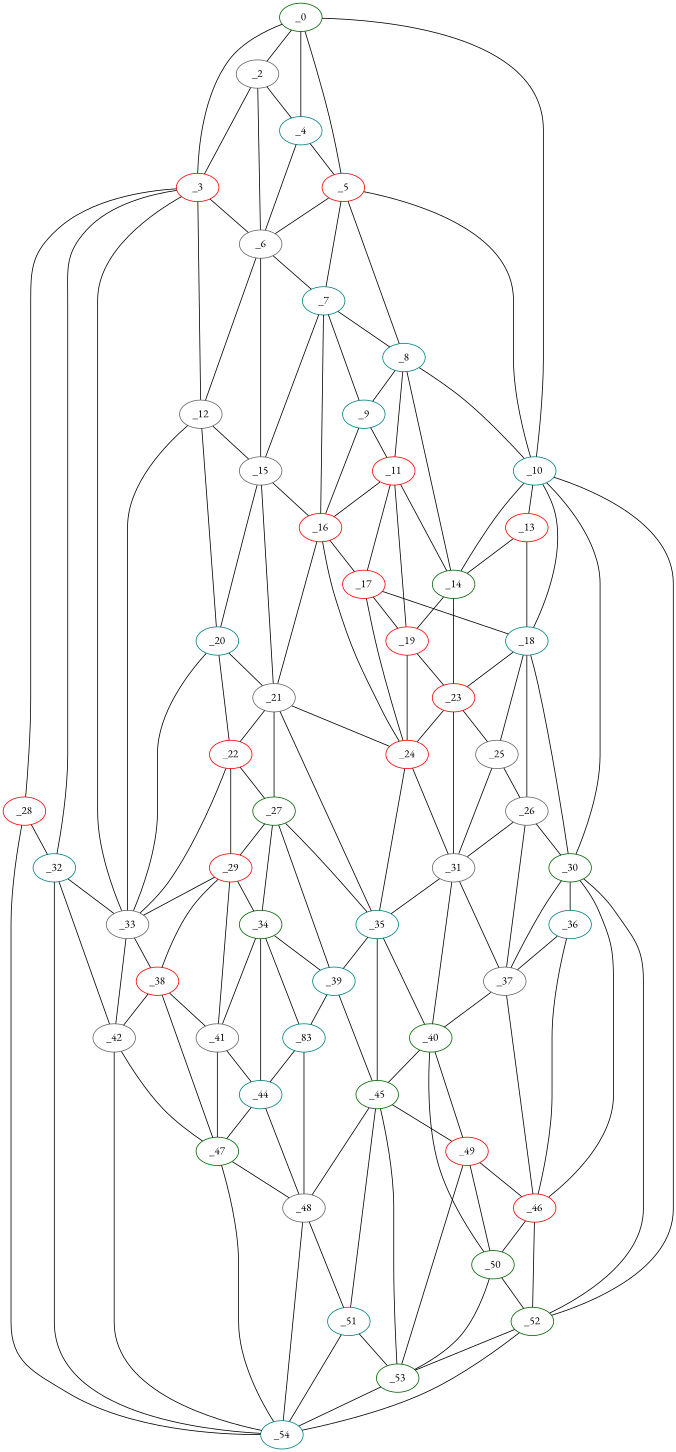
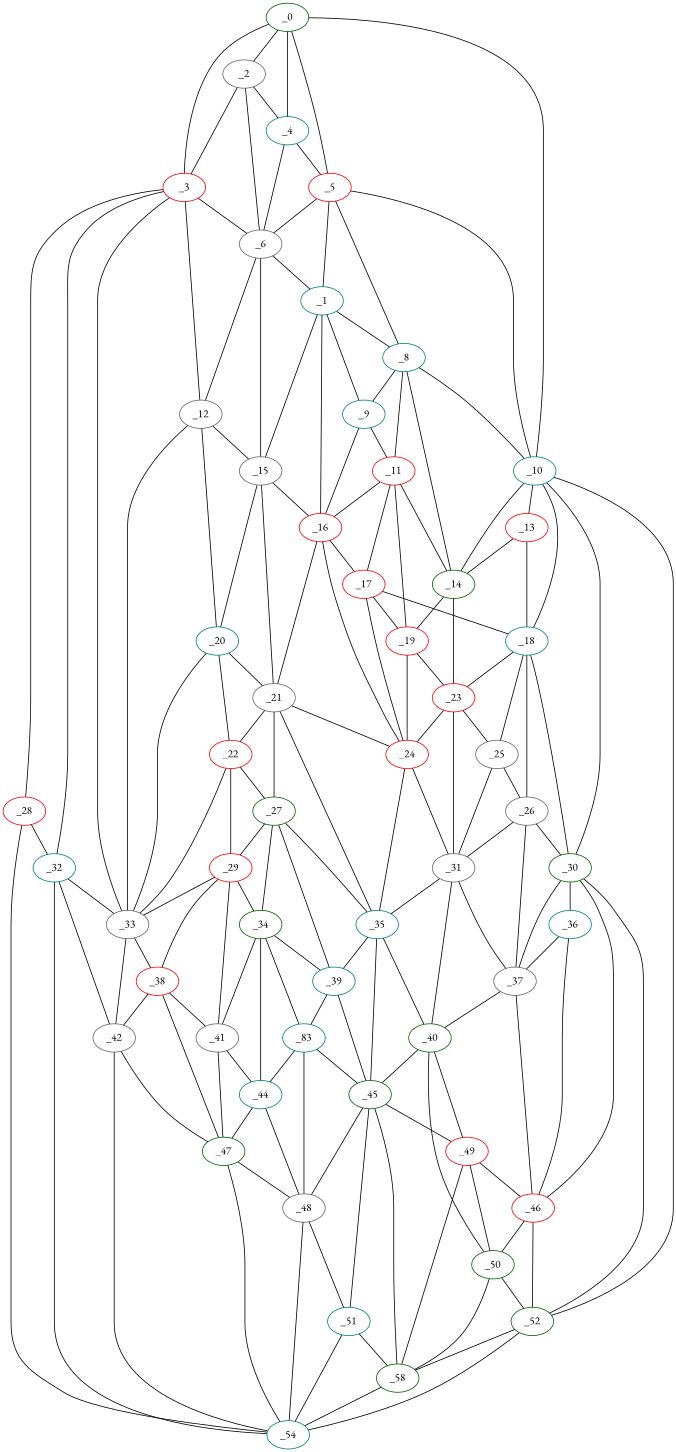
(324, 301) -> (322, 301)
none -> (337, 1066)
(398, 1378) -> (398, 1378)
